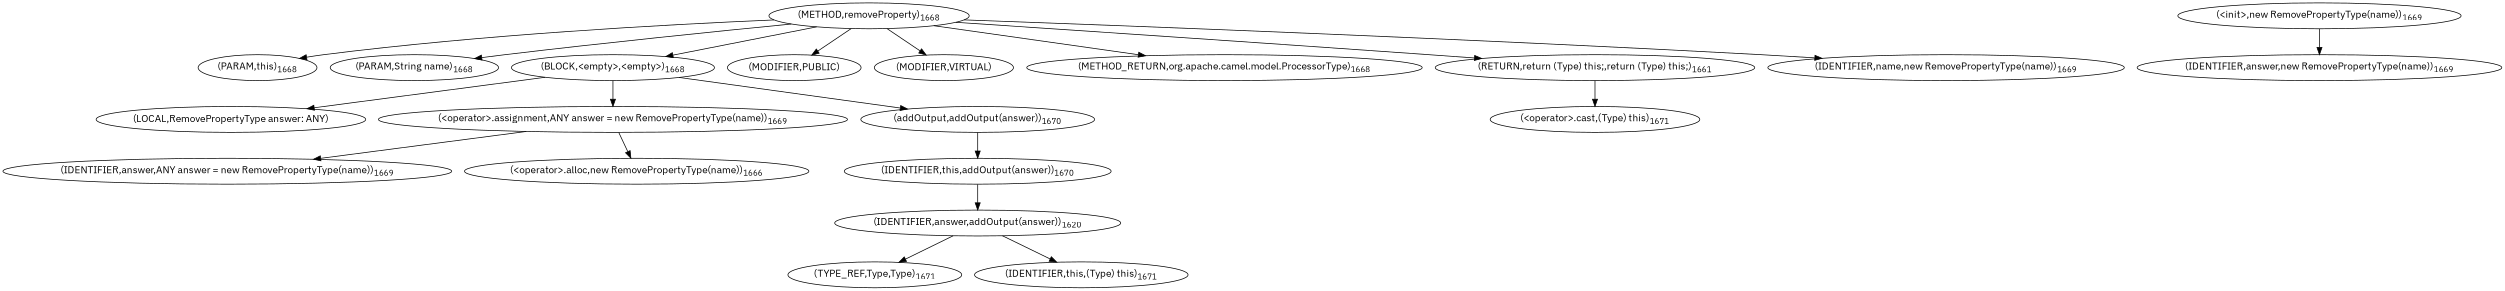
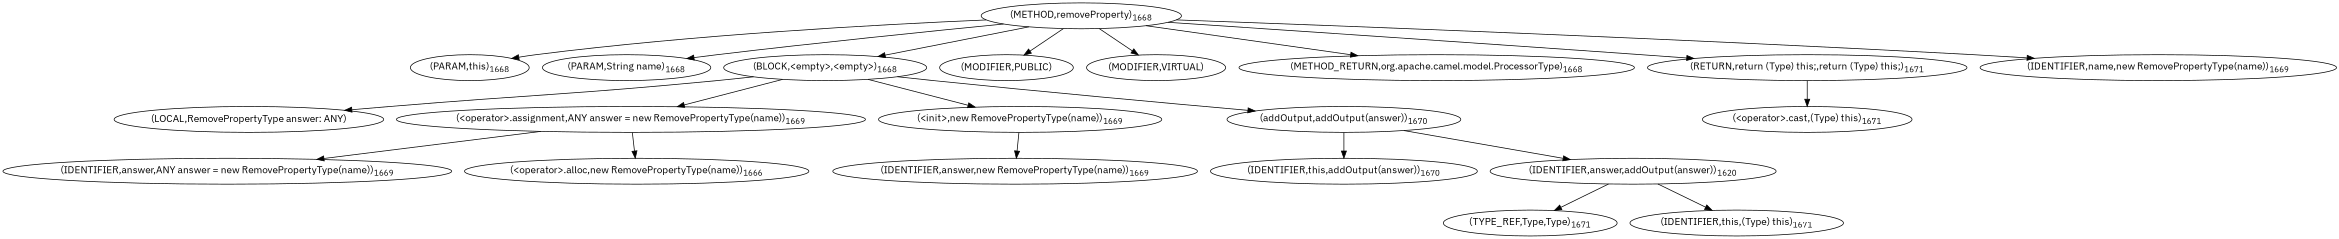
(1702, 67) -> (1914, 67)
none -> (918, 92)
(978, 194) -> (1483, 144)
